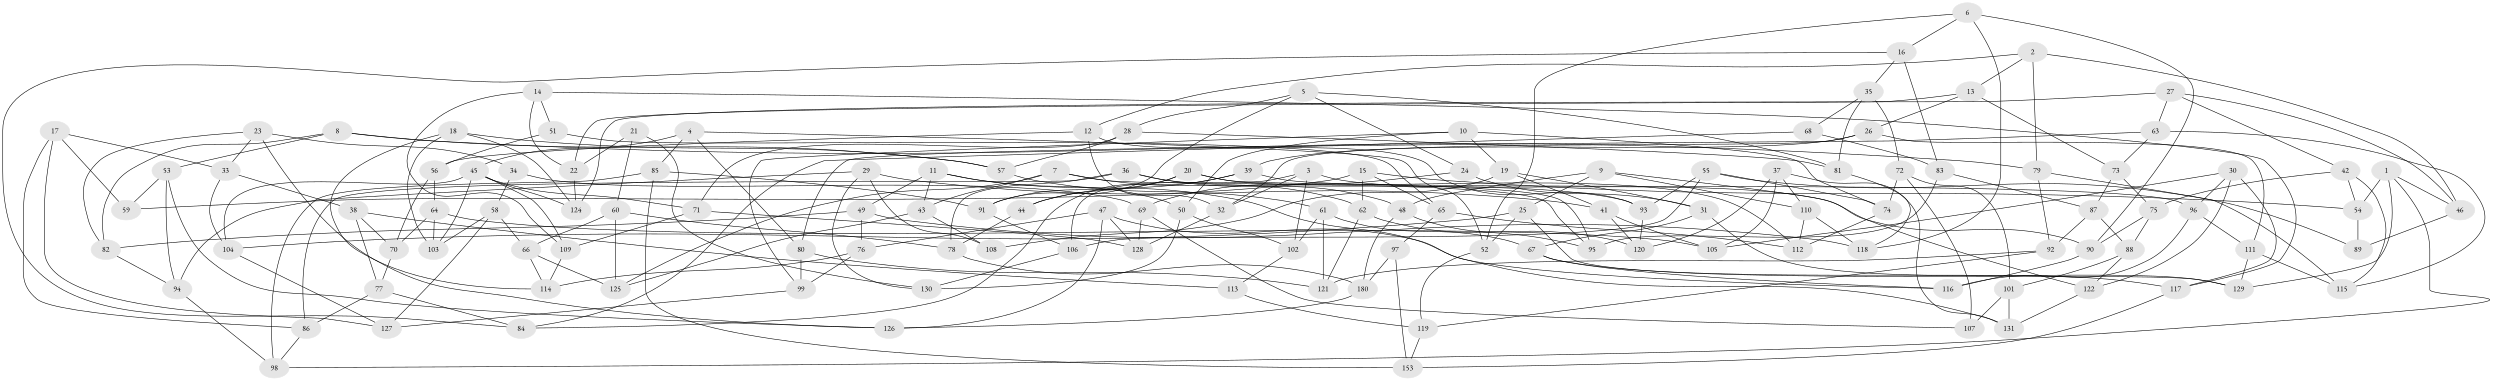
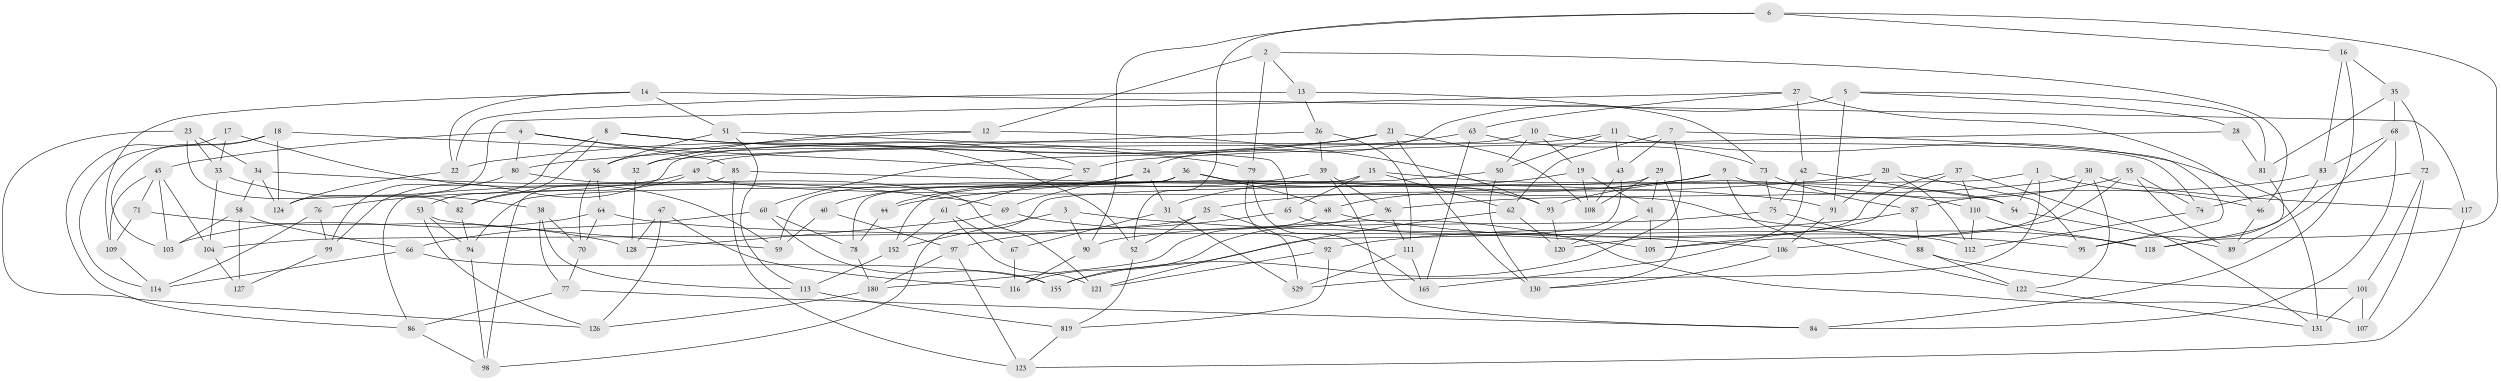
(954, 146) -> none
none -> (1499, 154)
(1265, 190) -> none
(535, 194) -> (269, 191)
none -> (2320, 199)
none -> (824, 210)
none -> (741, 221)
(1025, 223) -> none
(1293, 250) -> (894, 250)
(1852, 275) -> none
(616, 289) -> (1056, 289)
(2239, 289) -> (1297, 289)
(2342, 289) -> (1424, 289)
(144, 304) -> none
(1423, 329) -> (1066, 329)
(1408, 368) -> (1021, 368)
